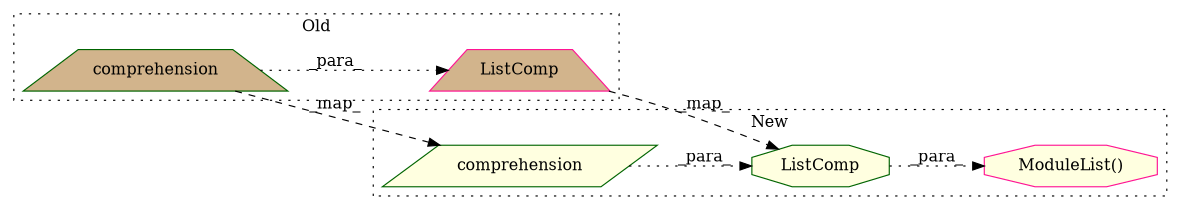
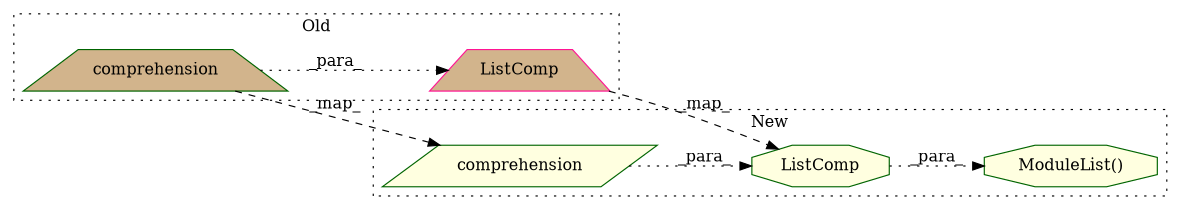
(1071, 166) -> (1071, 166)
